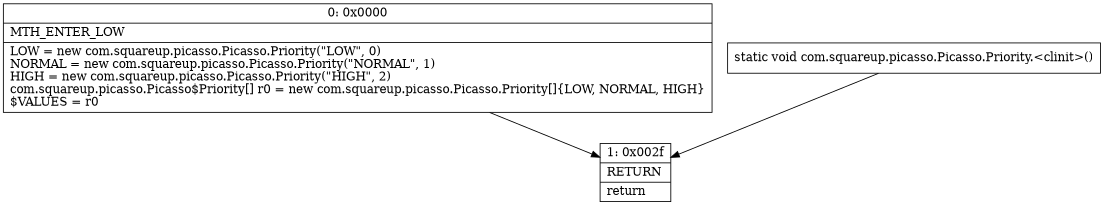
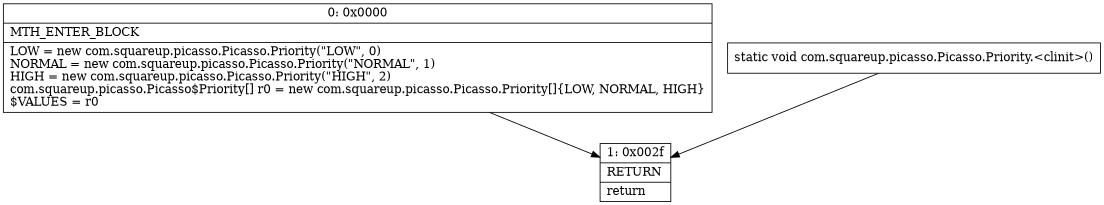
(67, 32) -> (75, 32)
